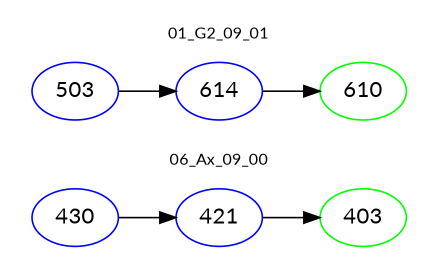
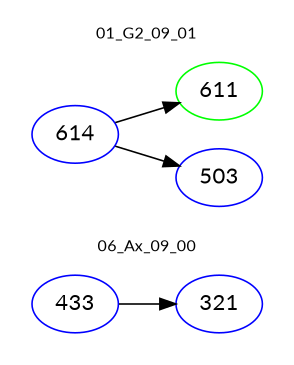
(139, 91) -> (140, 154)
(363, 91) -> (219, 91)
(75, 218) -> (75, 304)
(219, 218) -> (219, 304)
(363, 218) -> none
